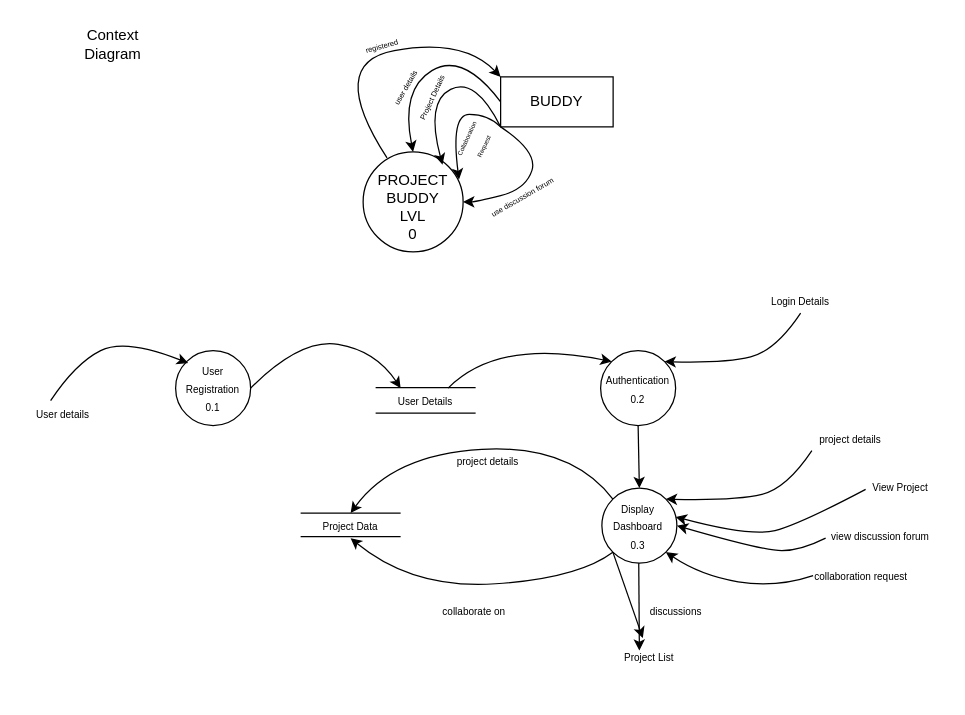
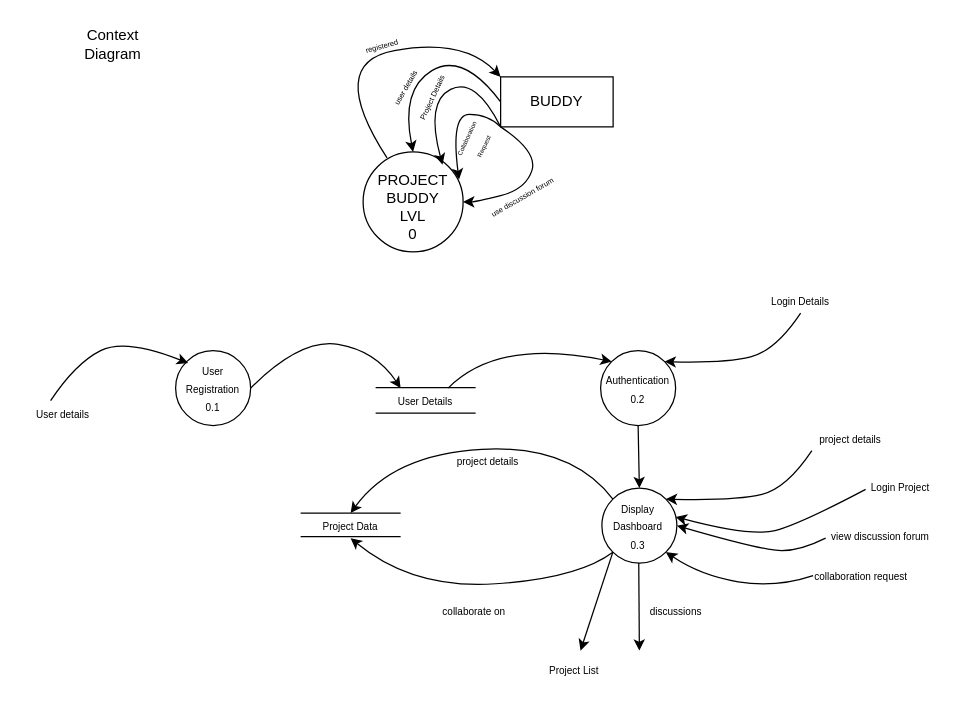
(901, 487) -> (901, 487)
(649, 657) -> (574, 669)
